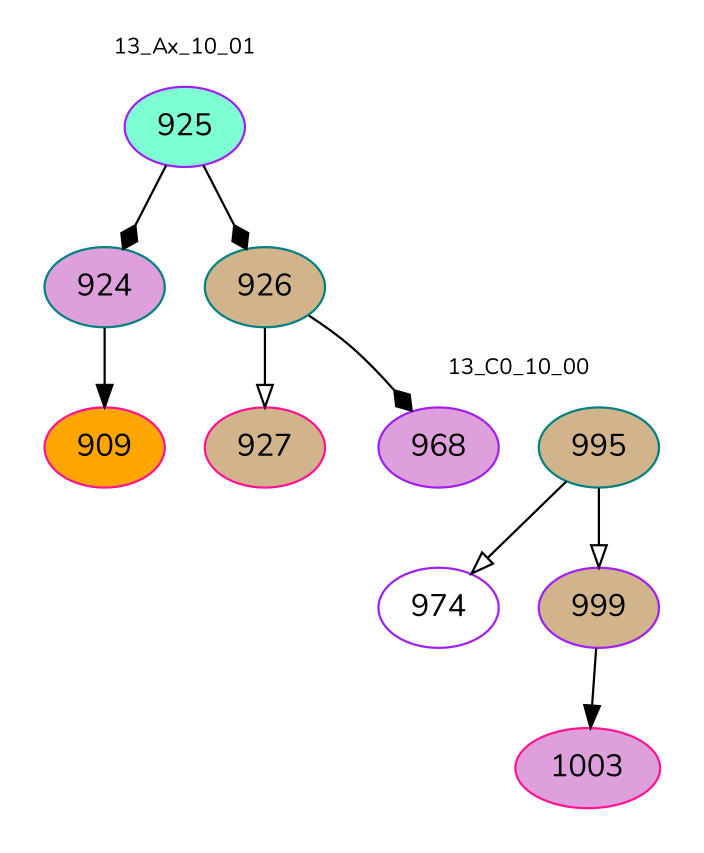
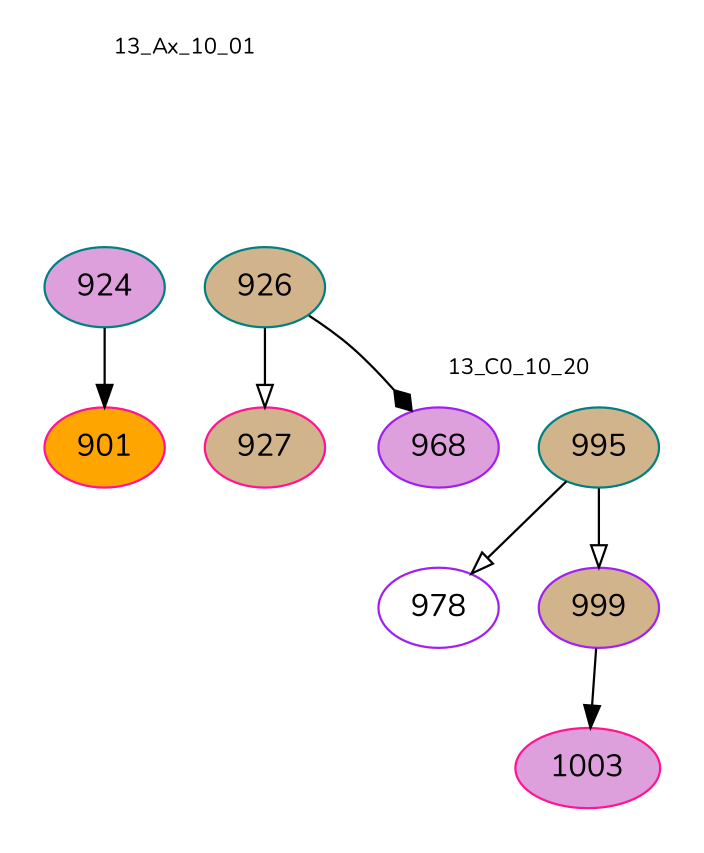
(185, 127) -> none
(519, 368) -> (519, 368)
(105, 448) -> (105, 448)
(439, 608) -> (439, 608)
